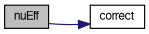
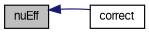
(64, 24) -> (75, 9)
